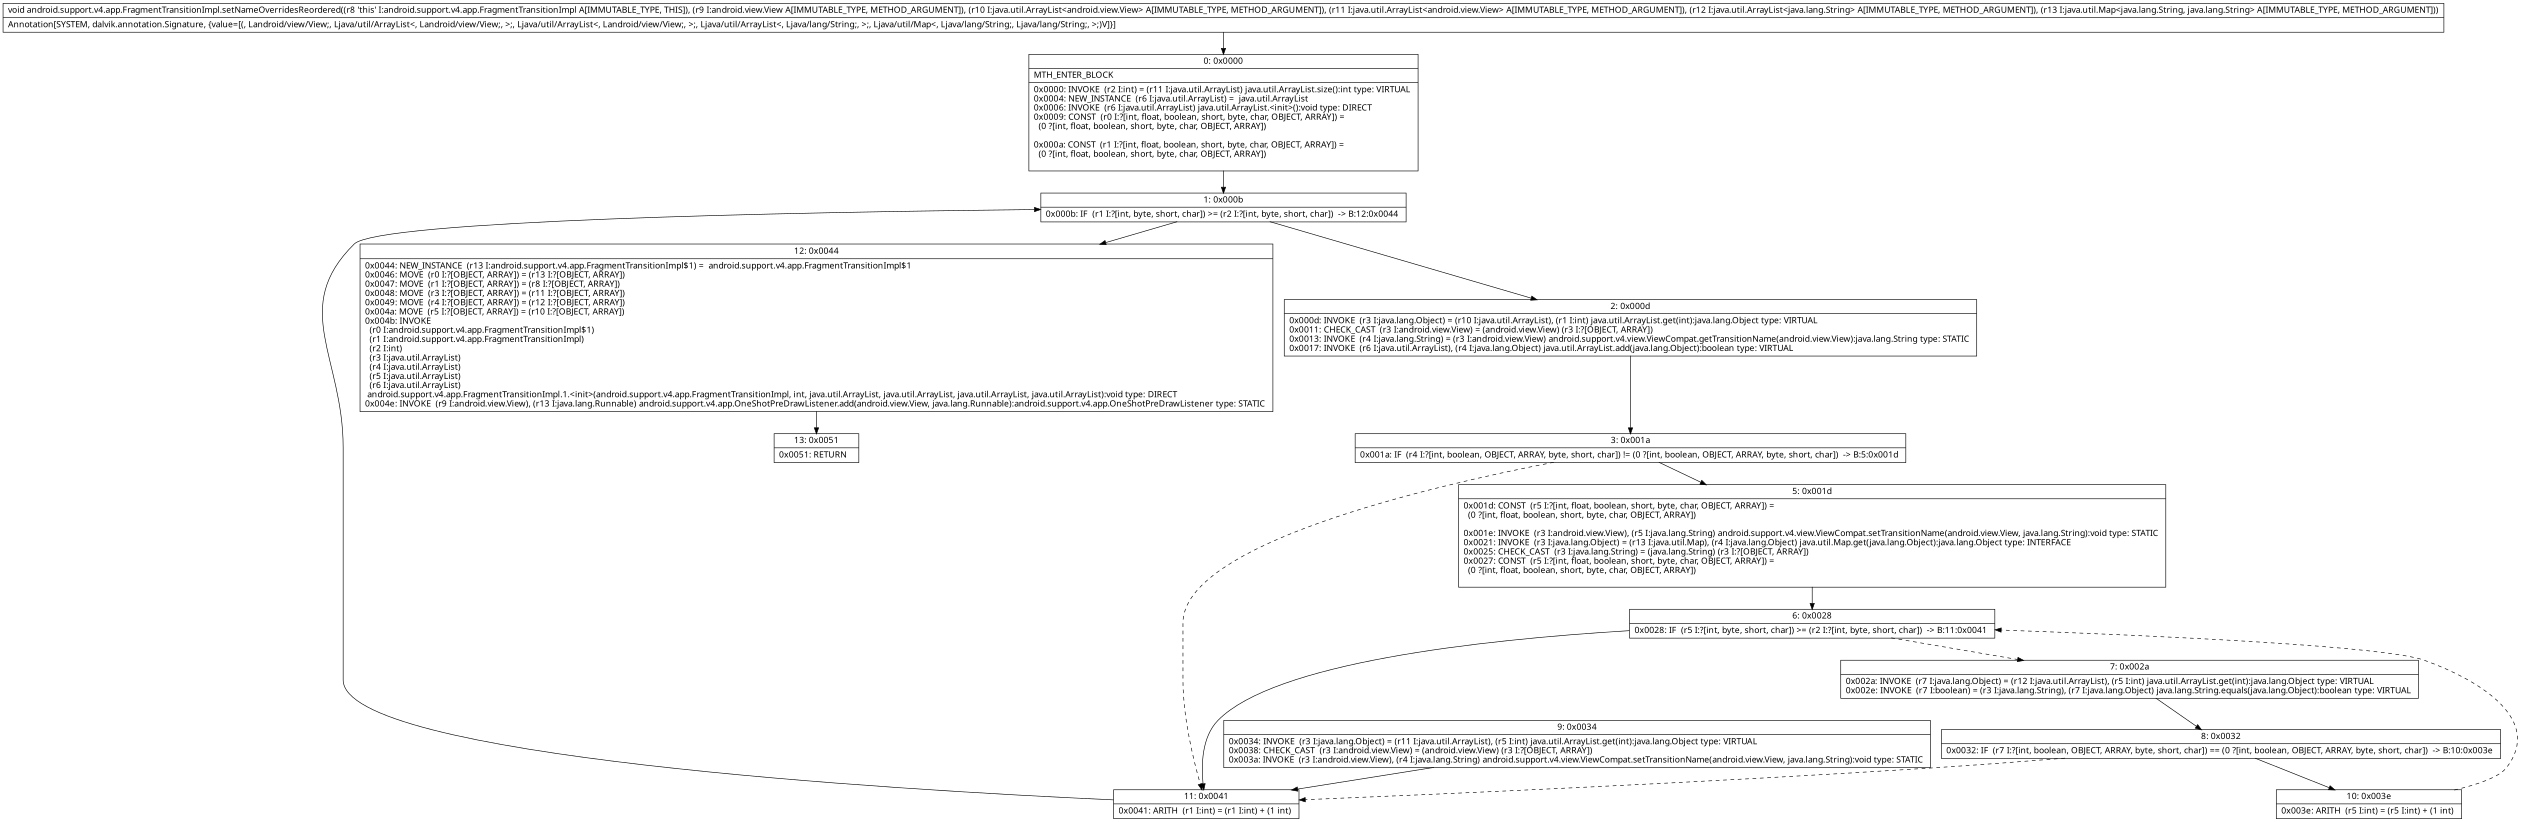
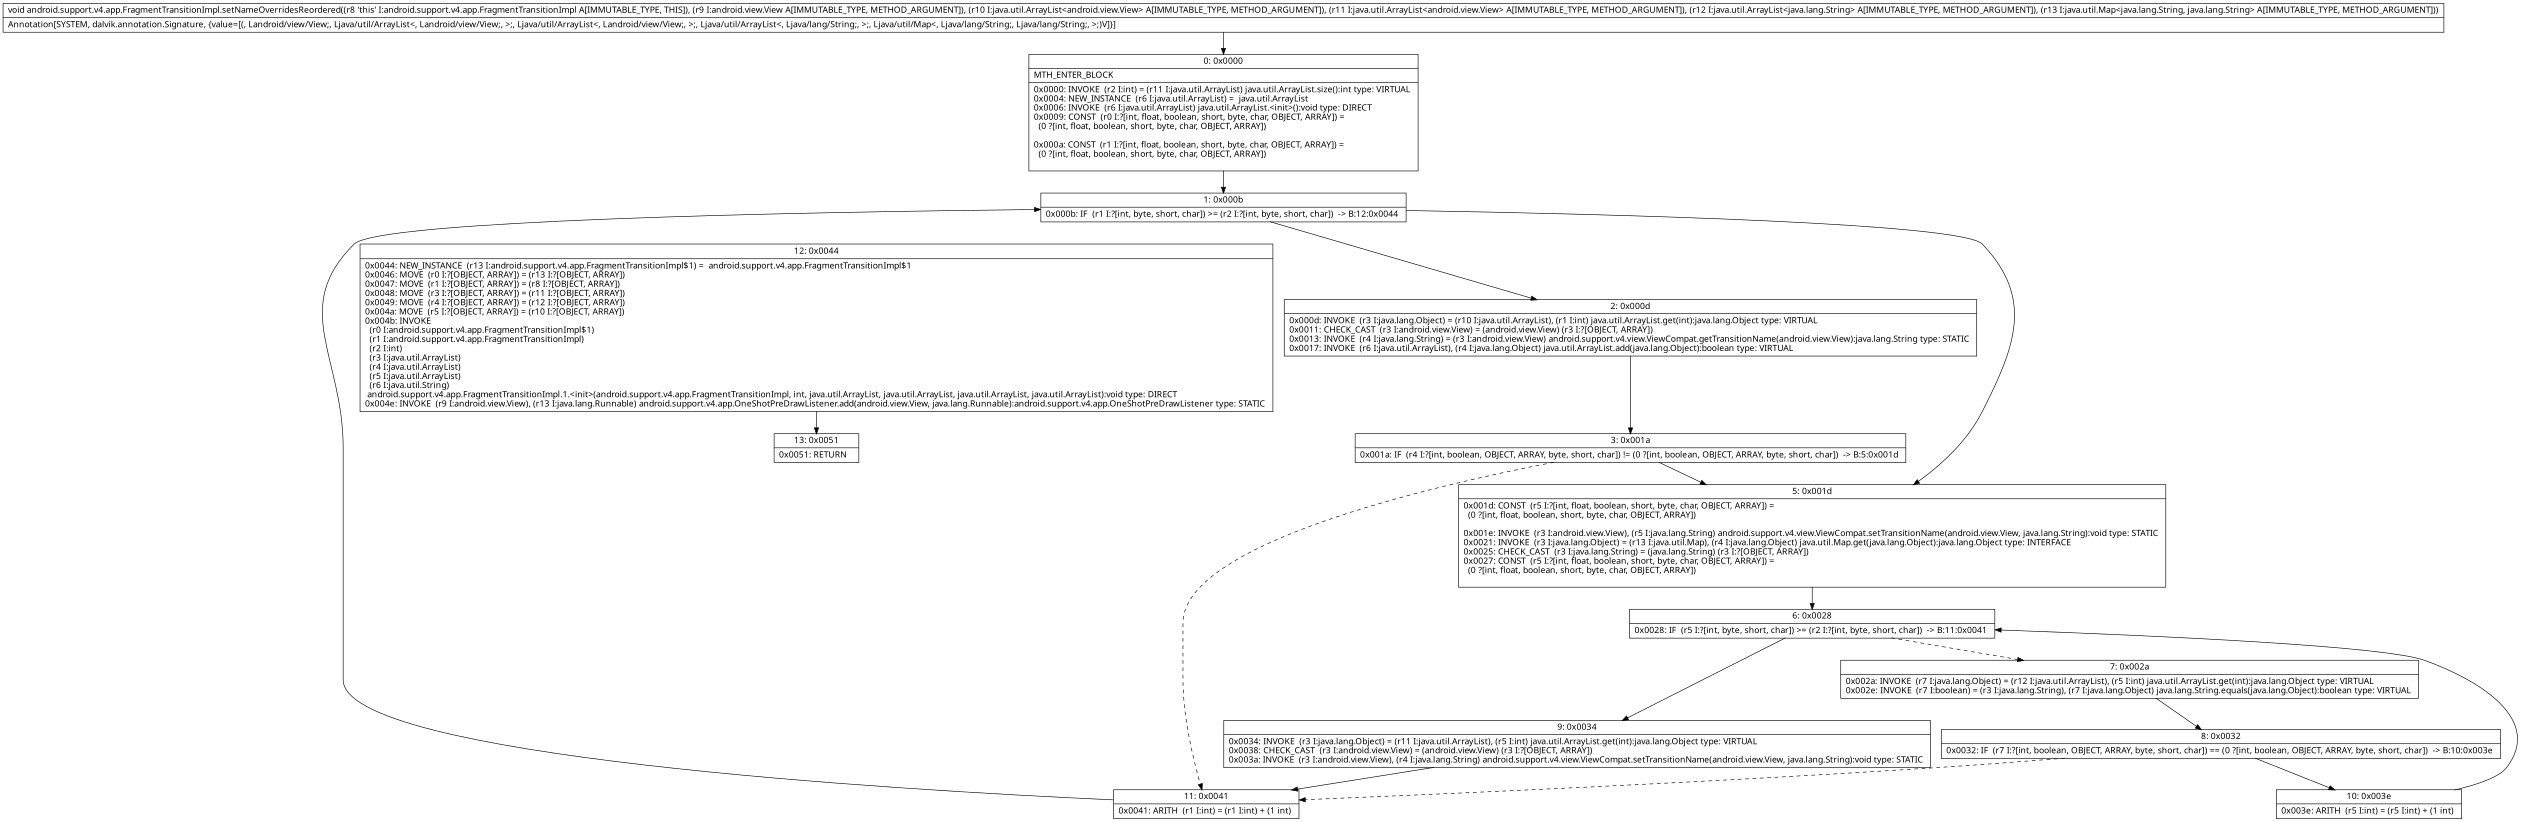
(1141, 232) -> (1834, 225)
(413, 386) -> (407, 386)
(2322, 647) -> (2322, 647)
(1384, 658) -> (1706, 678)
